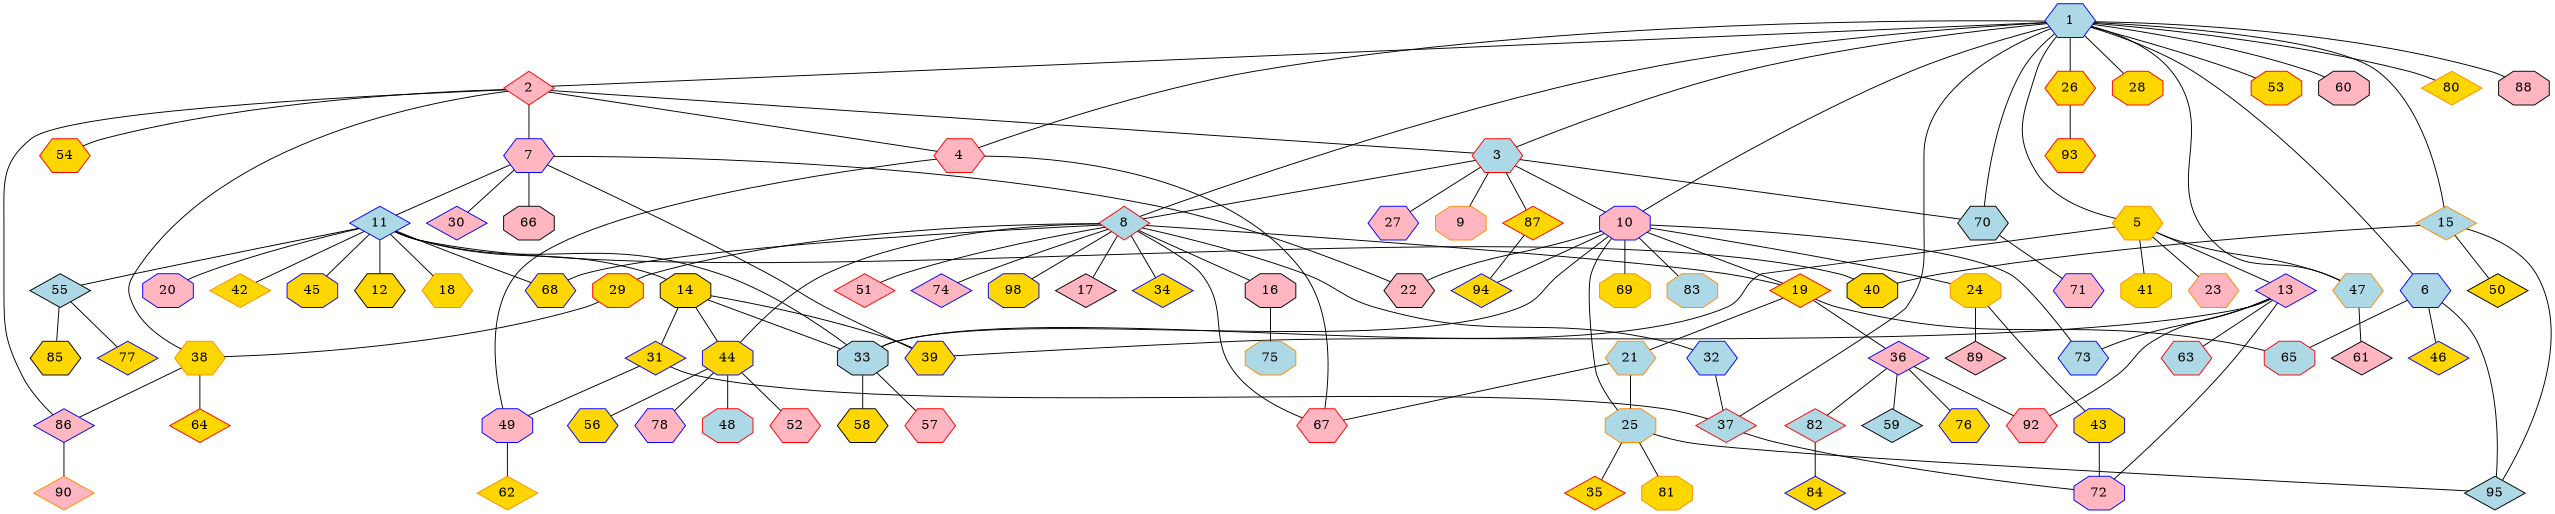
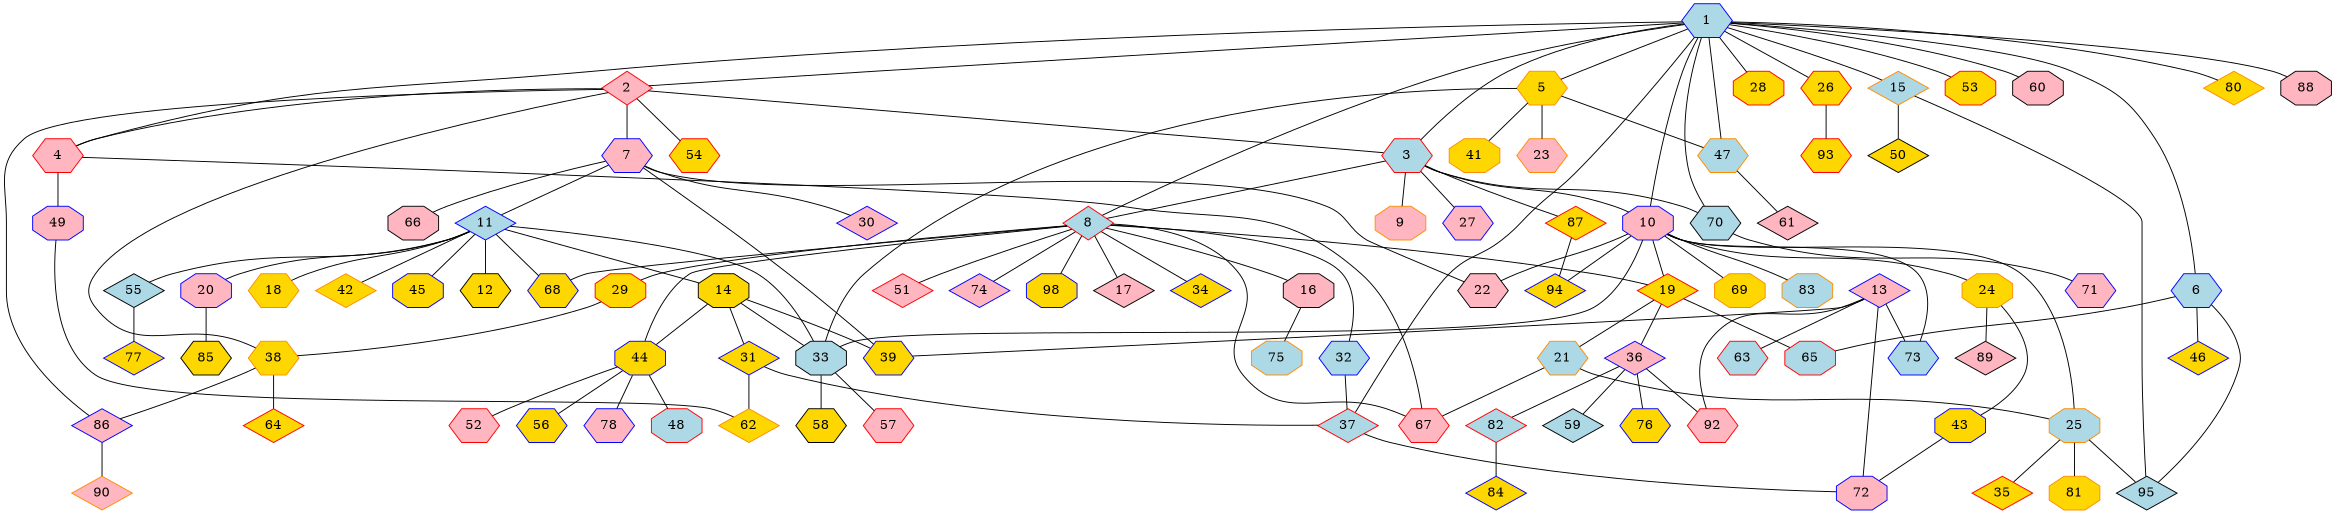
(2213, 257) -> none
(1872, 291) -> none
(58, 324) -> (206, 324)
(584, 391) -> (749, 392)
